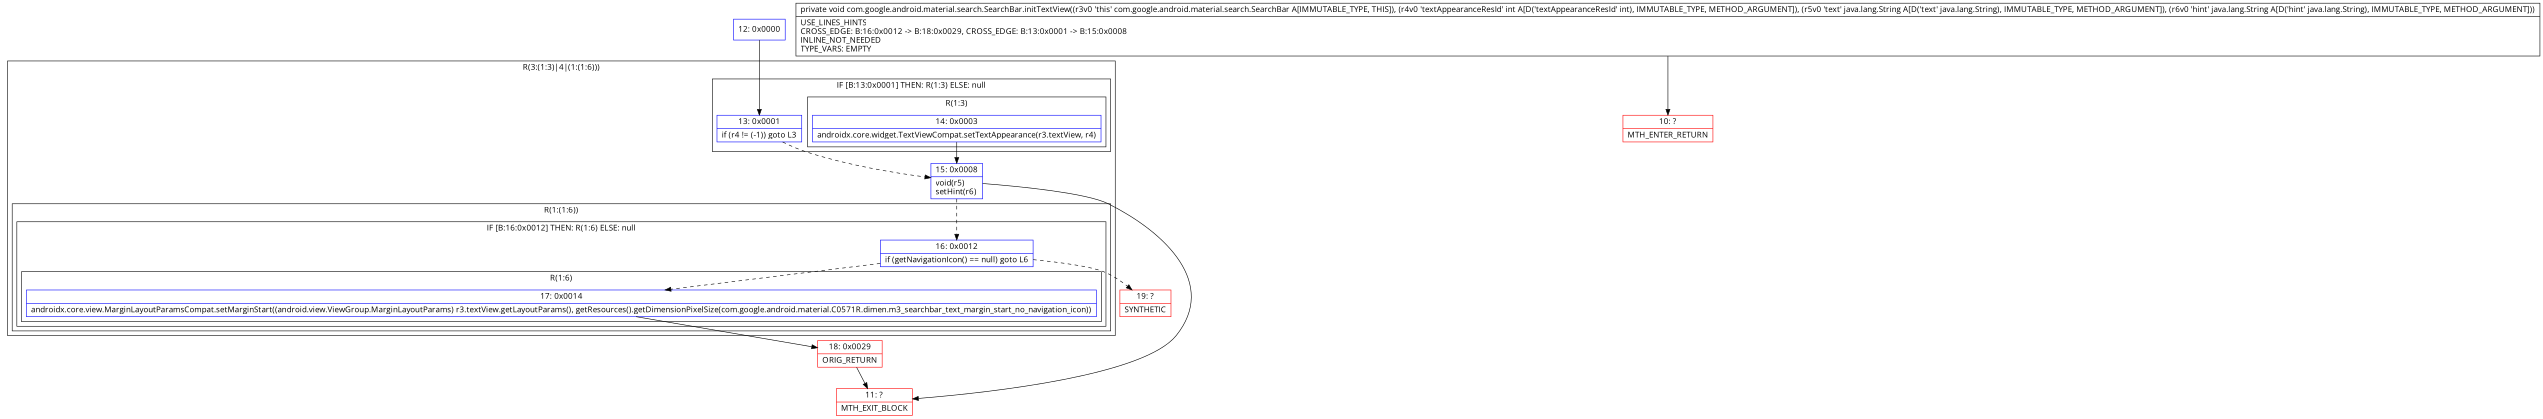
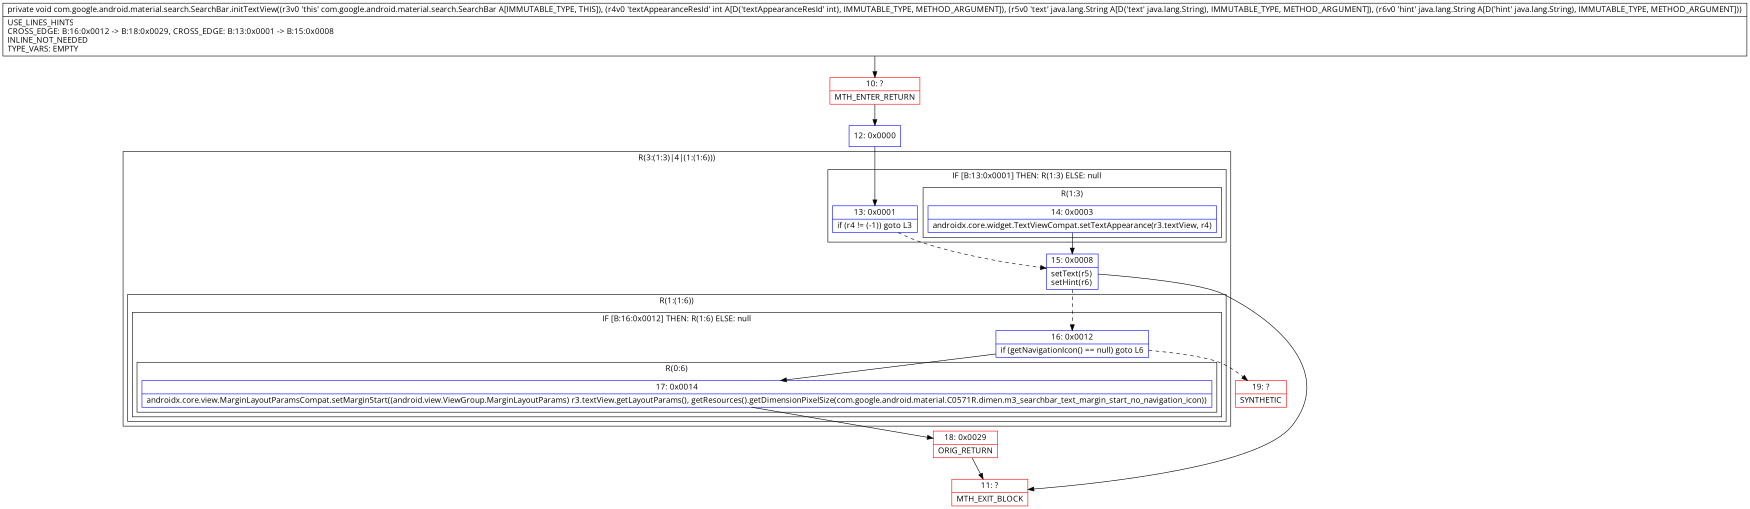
none -> (875, 112)
(950, 183) -> (1072, 274)
(776, 276) -> (891, 367)
(561, 278) -> (677, 369)
